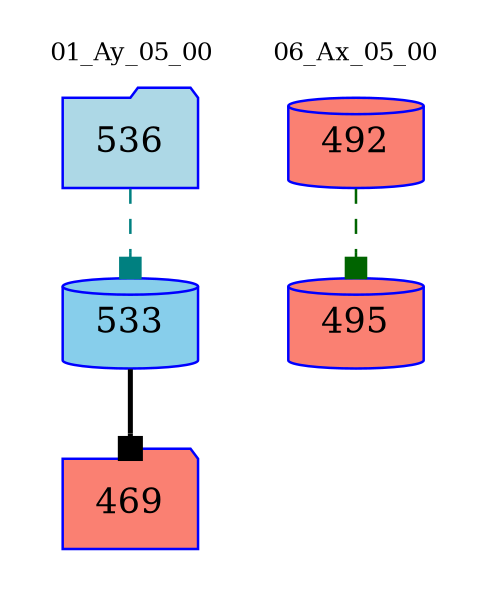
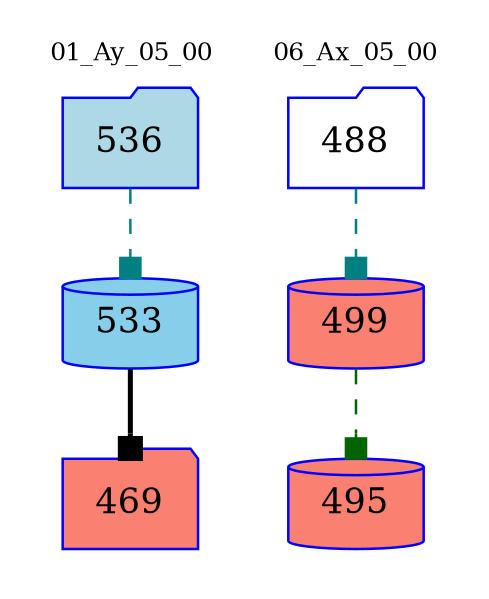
none -> (356, 143)
(356, 143) -> (356, 323)
